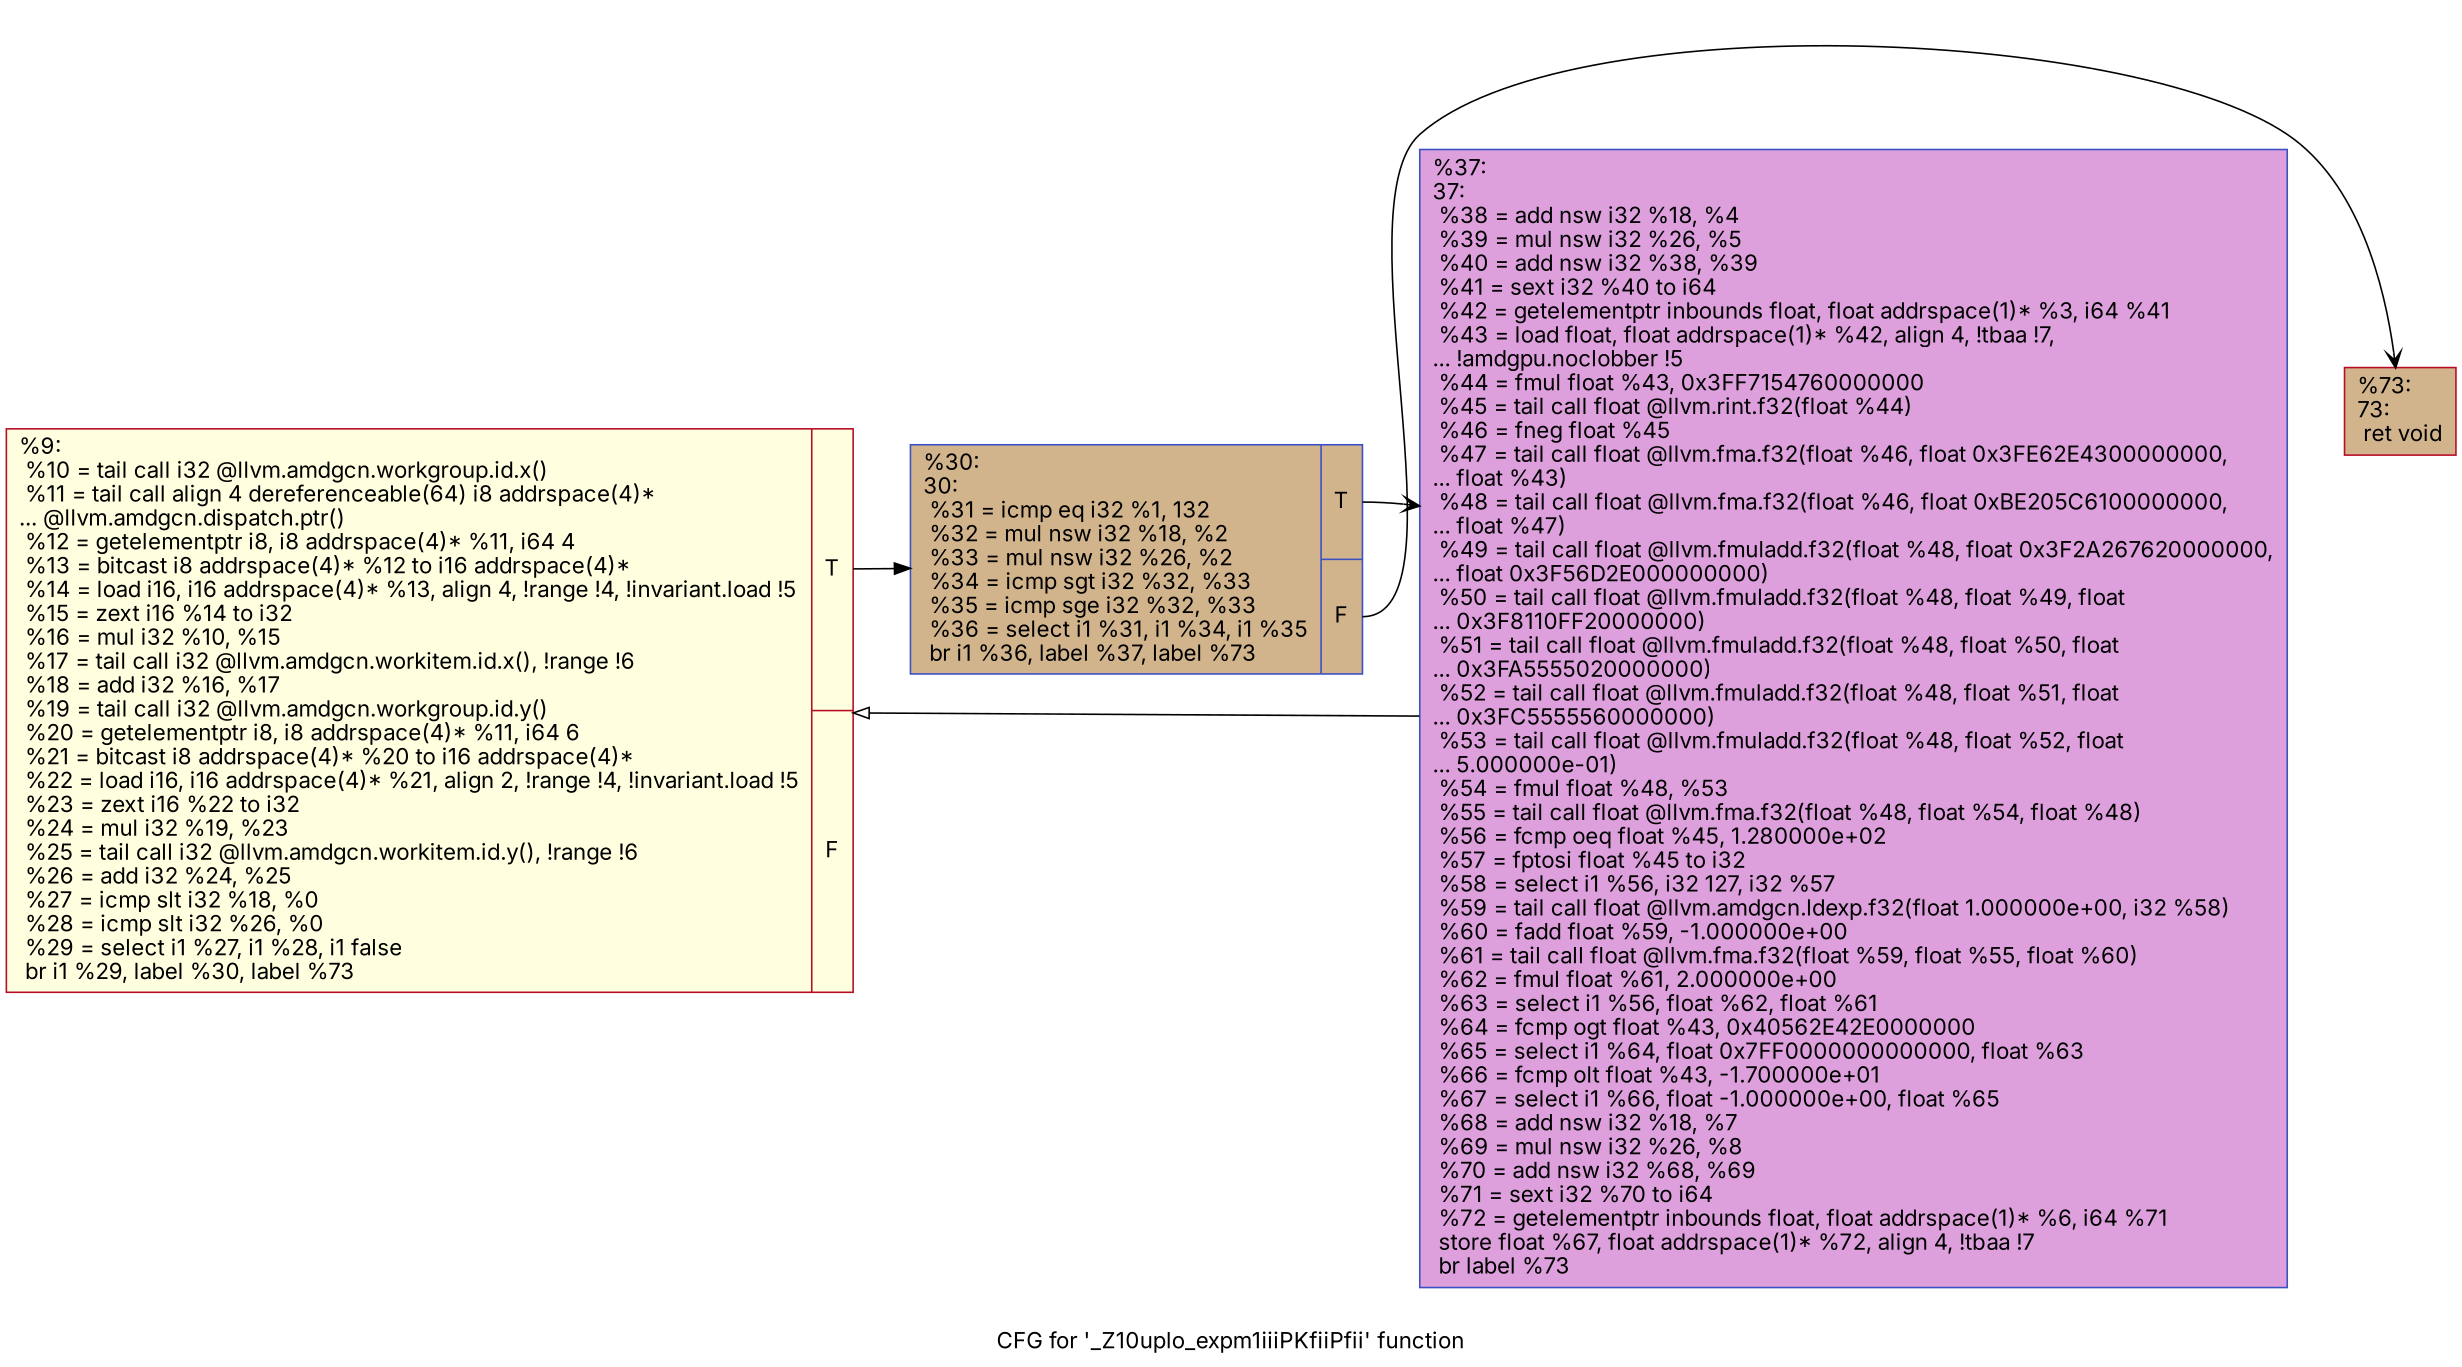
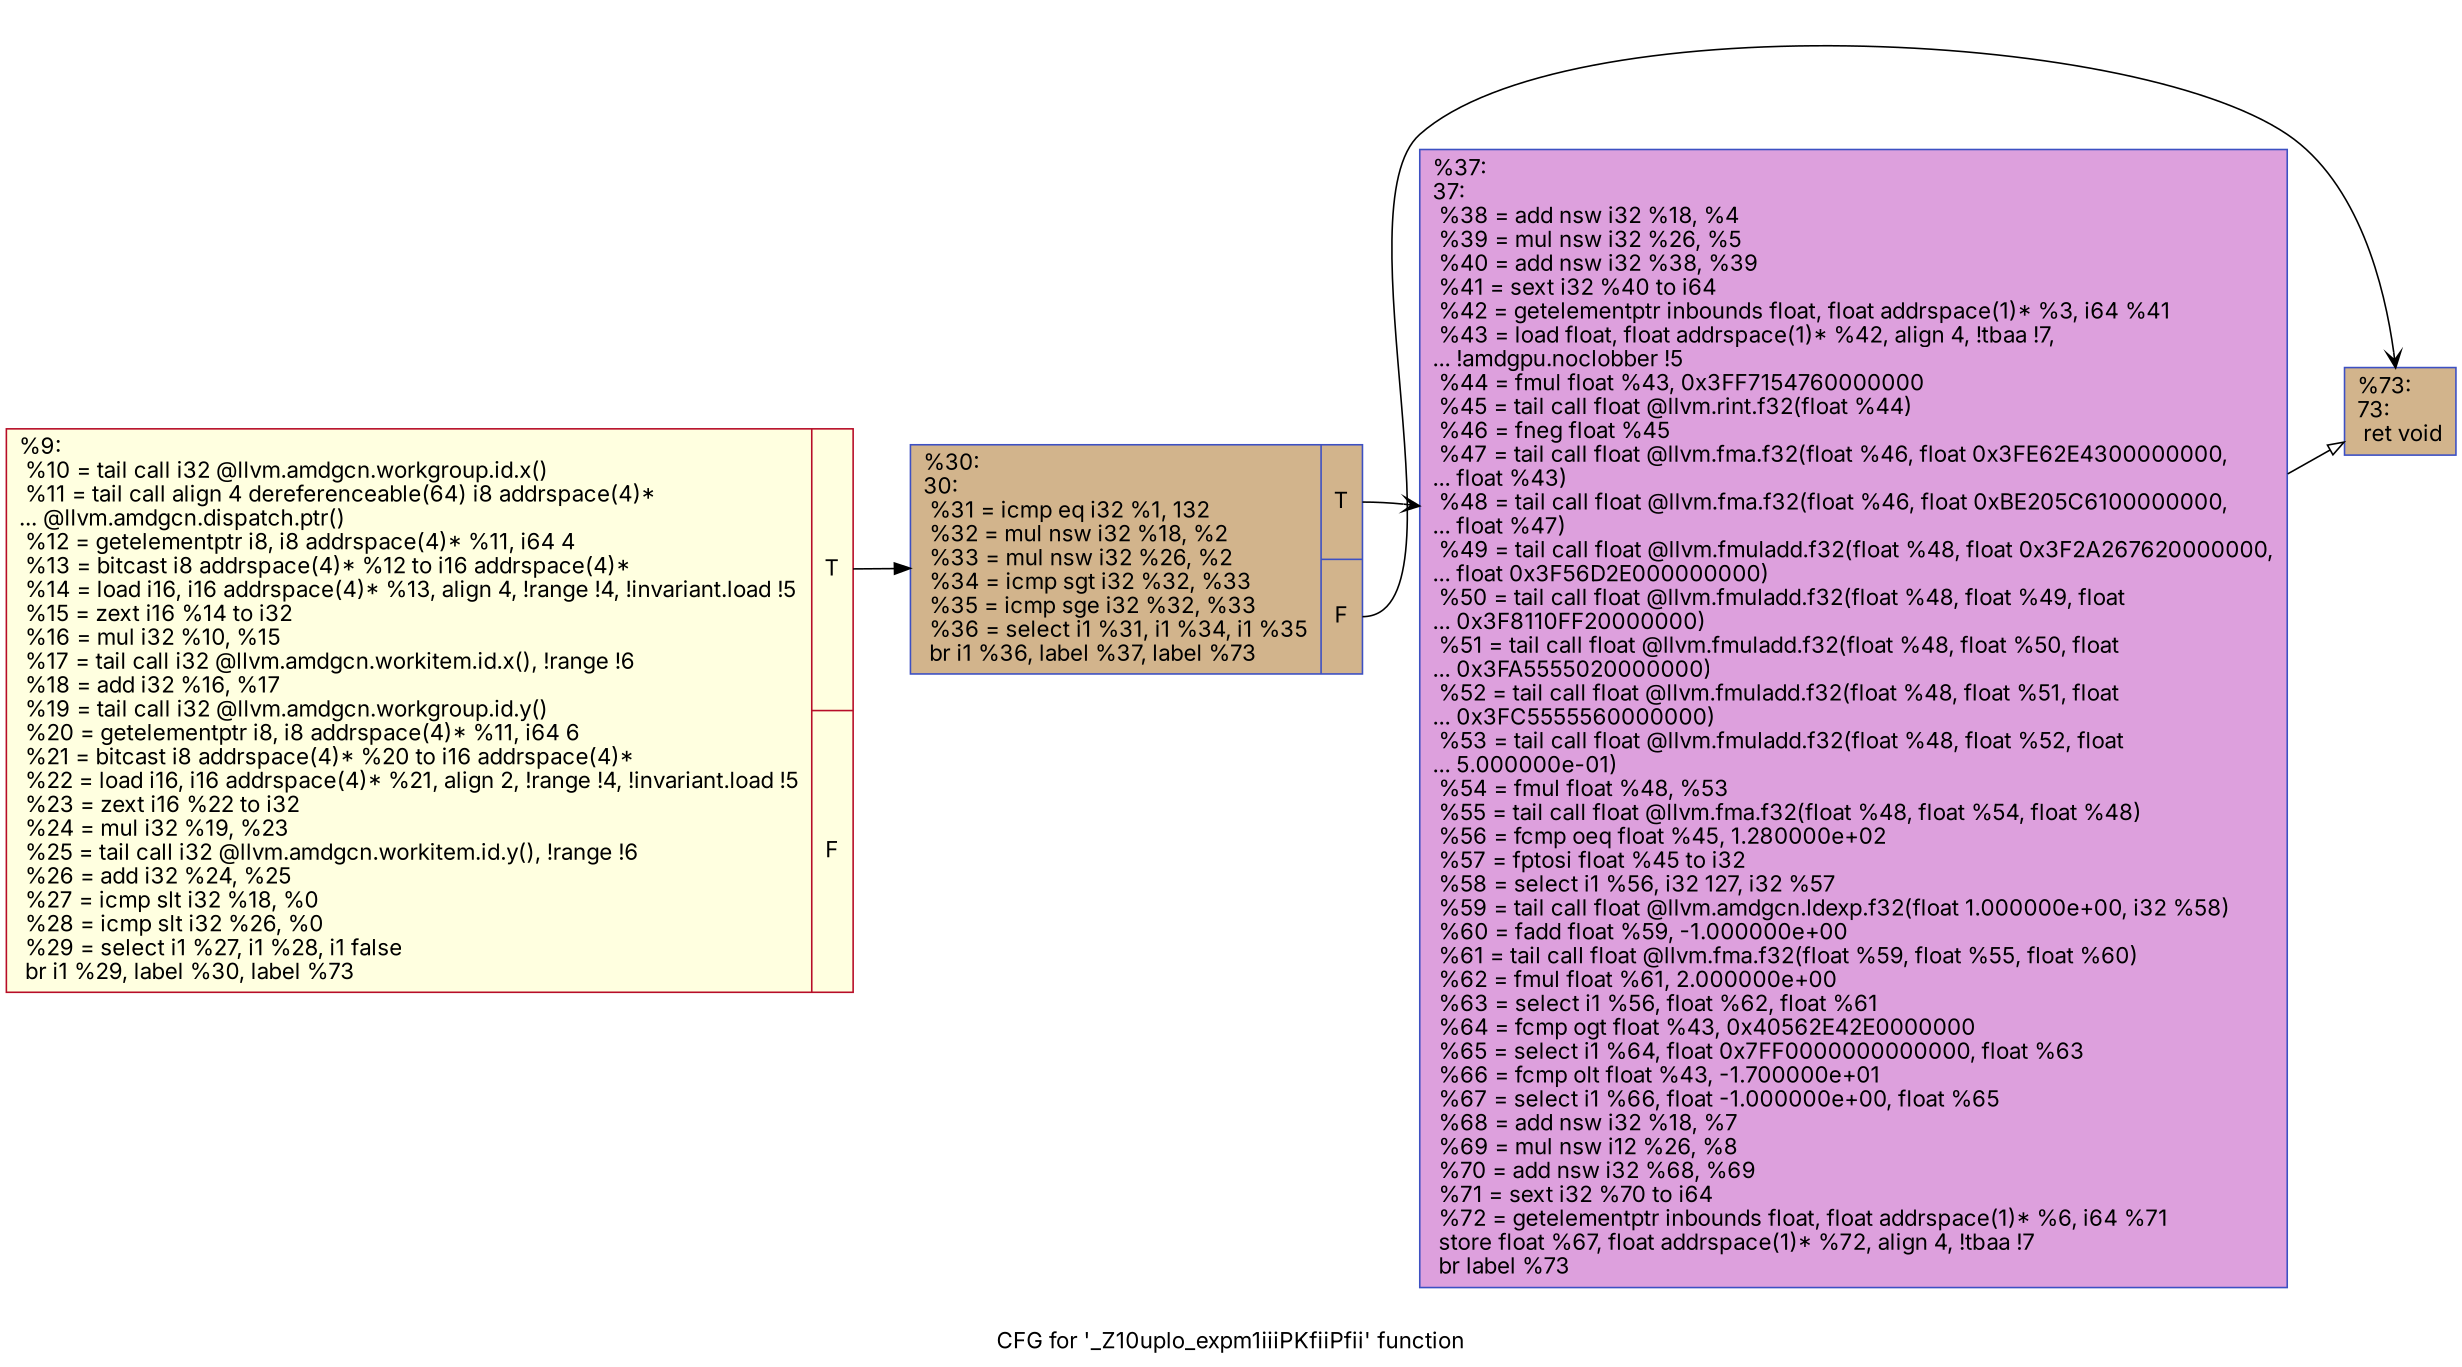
(2400, 411) -> (2400, 411)
(1144, 715) -> (2309, 462)
(1588, 1147) -> (1586, 1147)
